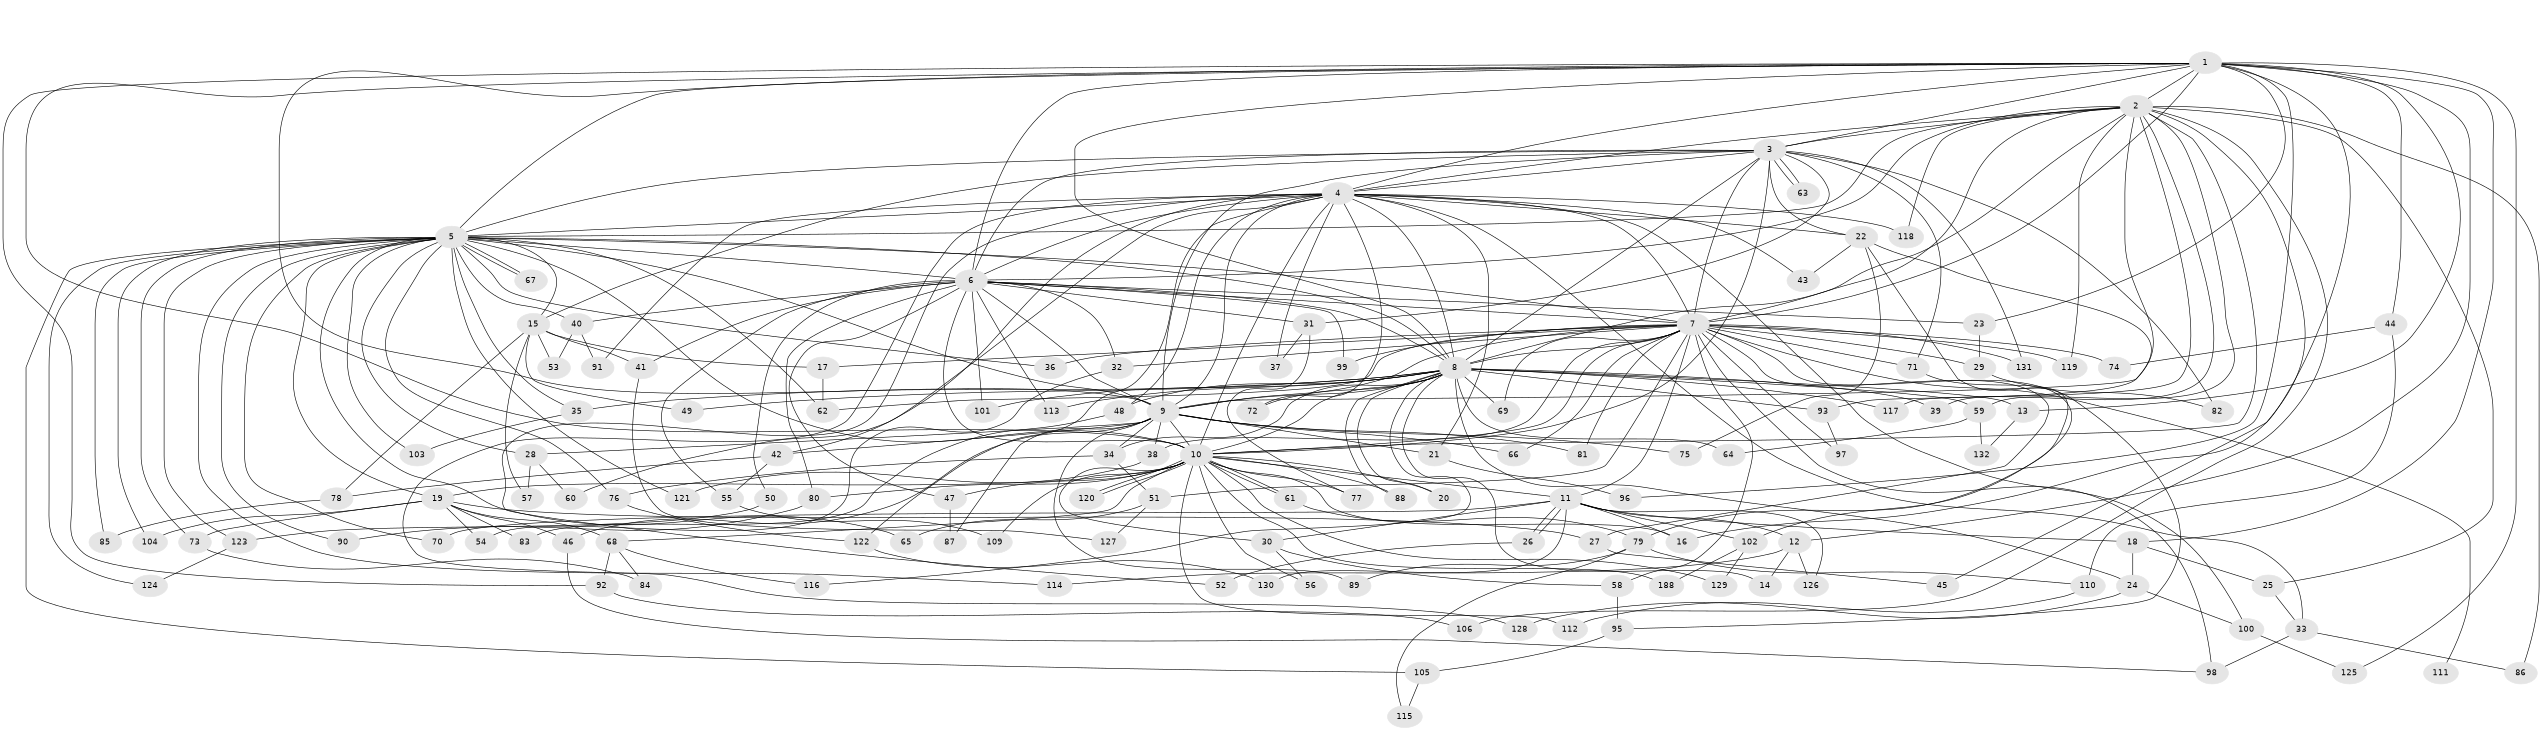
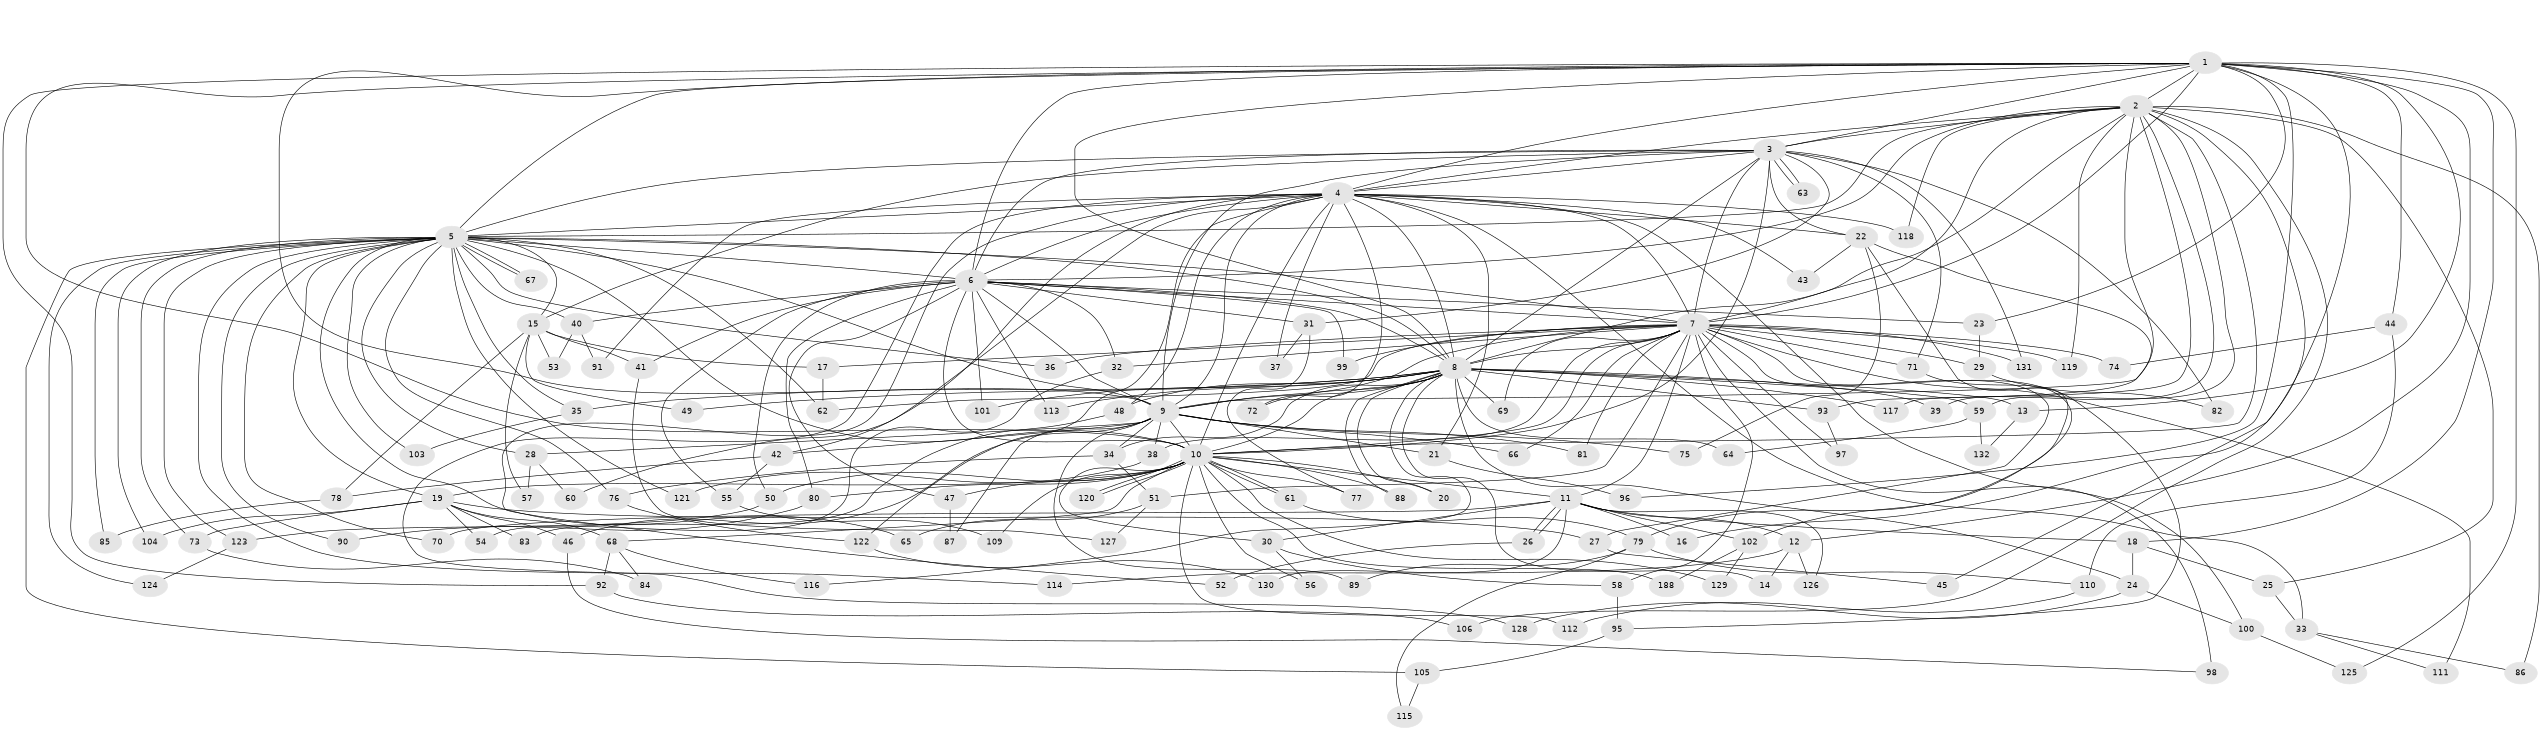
(1516, 524) -> (984, 477)
(2257, 651) -> (2371, 651)
